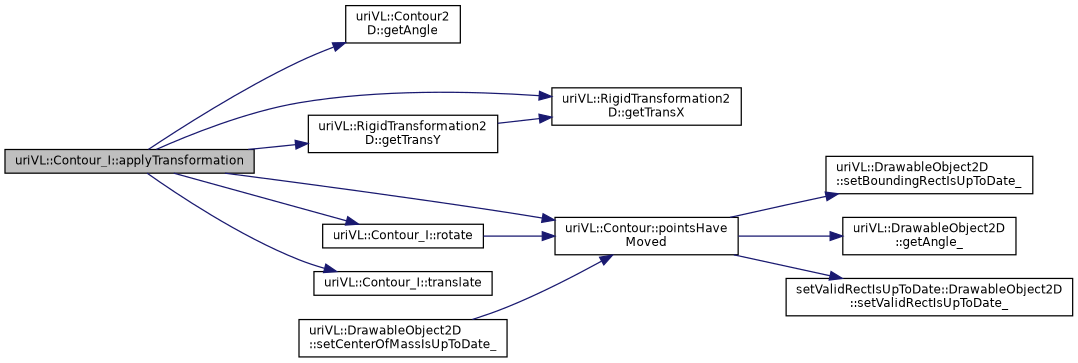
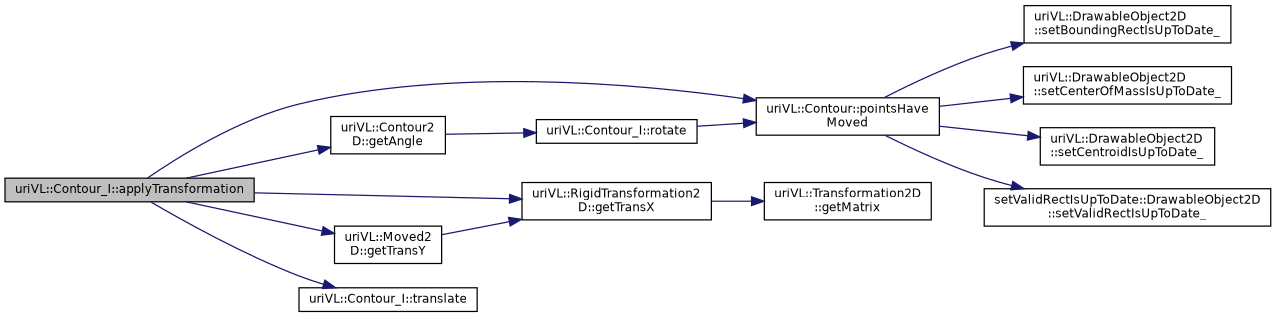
(403, 134) -> (388, 245)
(260, 197) -> (485, 134)
none -> (848, 201)
(929, 236) -> (1127, 146)
(538, 293) -> (975, 102)
